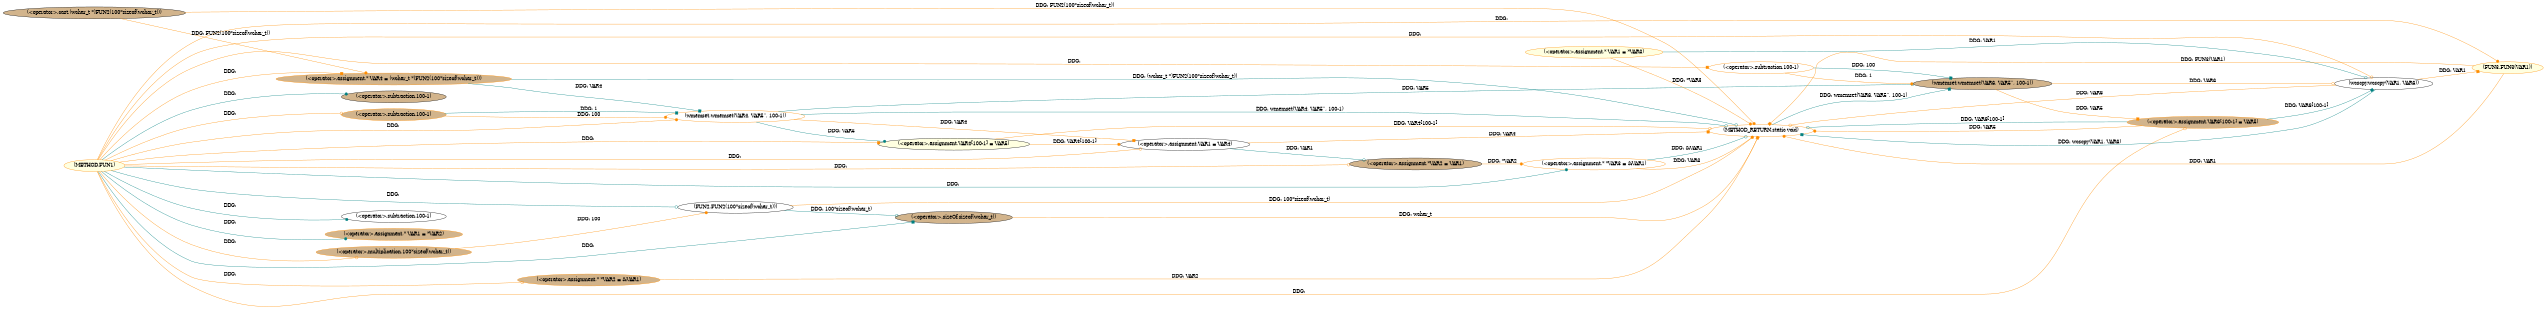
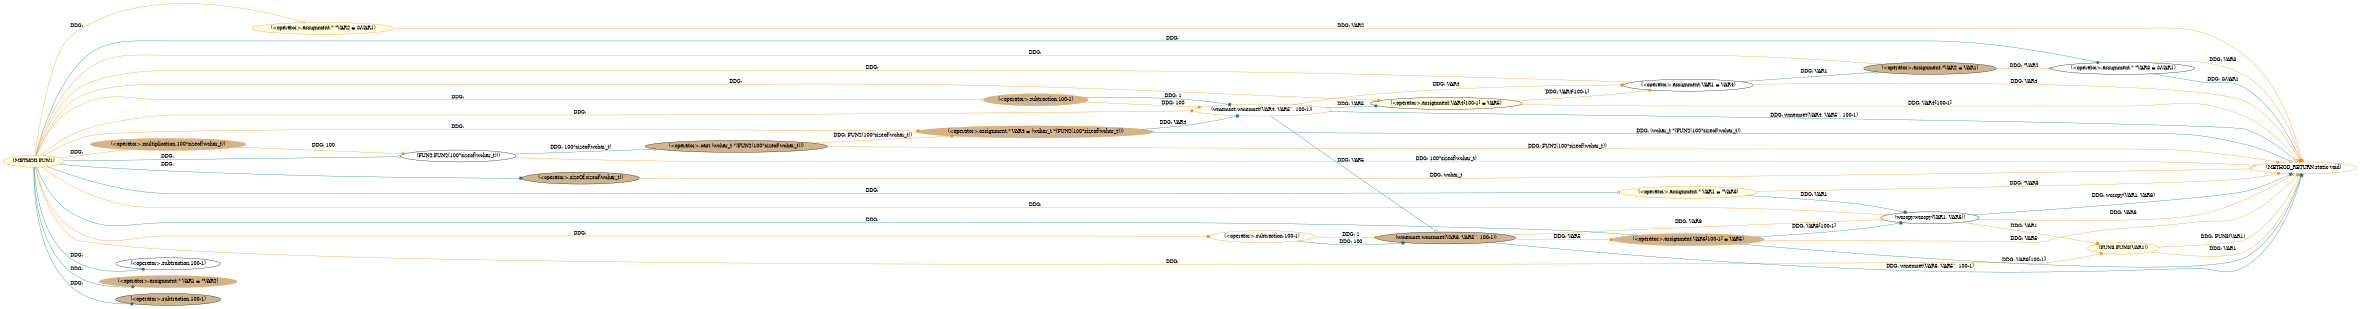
(2015, 45) -> (1825, 201)
(1858, 101) -> (1922, 271)
(1594, 164) -> (2123, 68)
none -> (830, 193)
(840, 213) -> (583, 152)
(589, 280) -> (323, 28)
(1146, 294) -> (823, 223)
